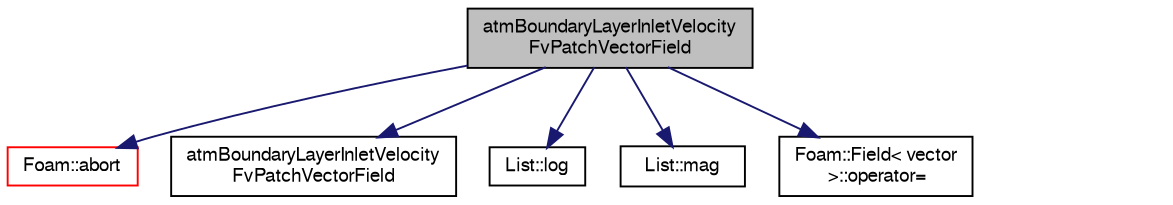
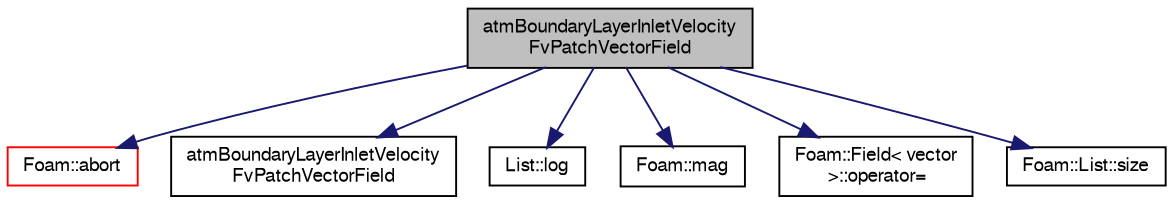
(683, 166) -> (683, 166)
none -> (1086, 166)
